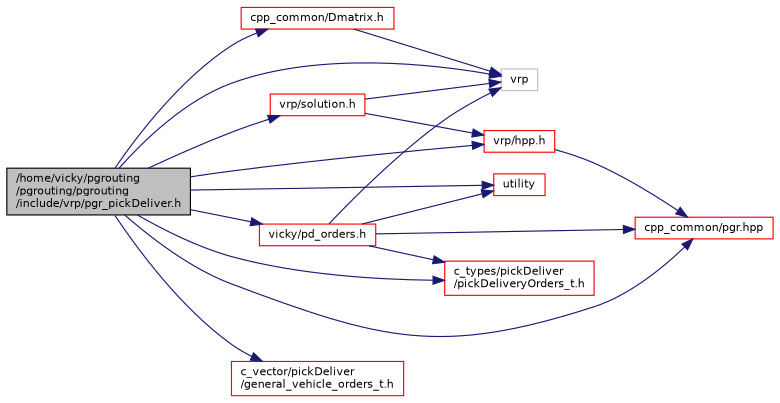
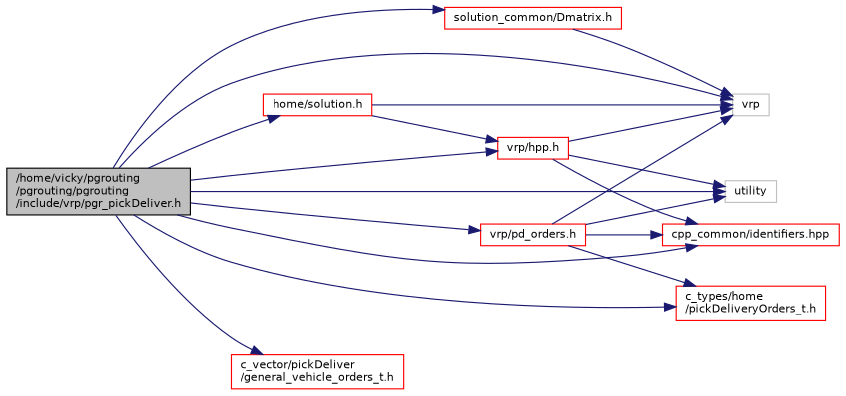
(318, 18) -> (533, 18)
(318, 105) -> (318, 105)
none -> (645, 126)
none -> (630, 168)
(519, 185) -> (751, 192)
(704, 228) -> (751, 235)
(318, 235) -> (533, 235)
(519, 278) -> (751, 303)
